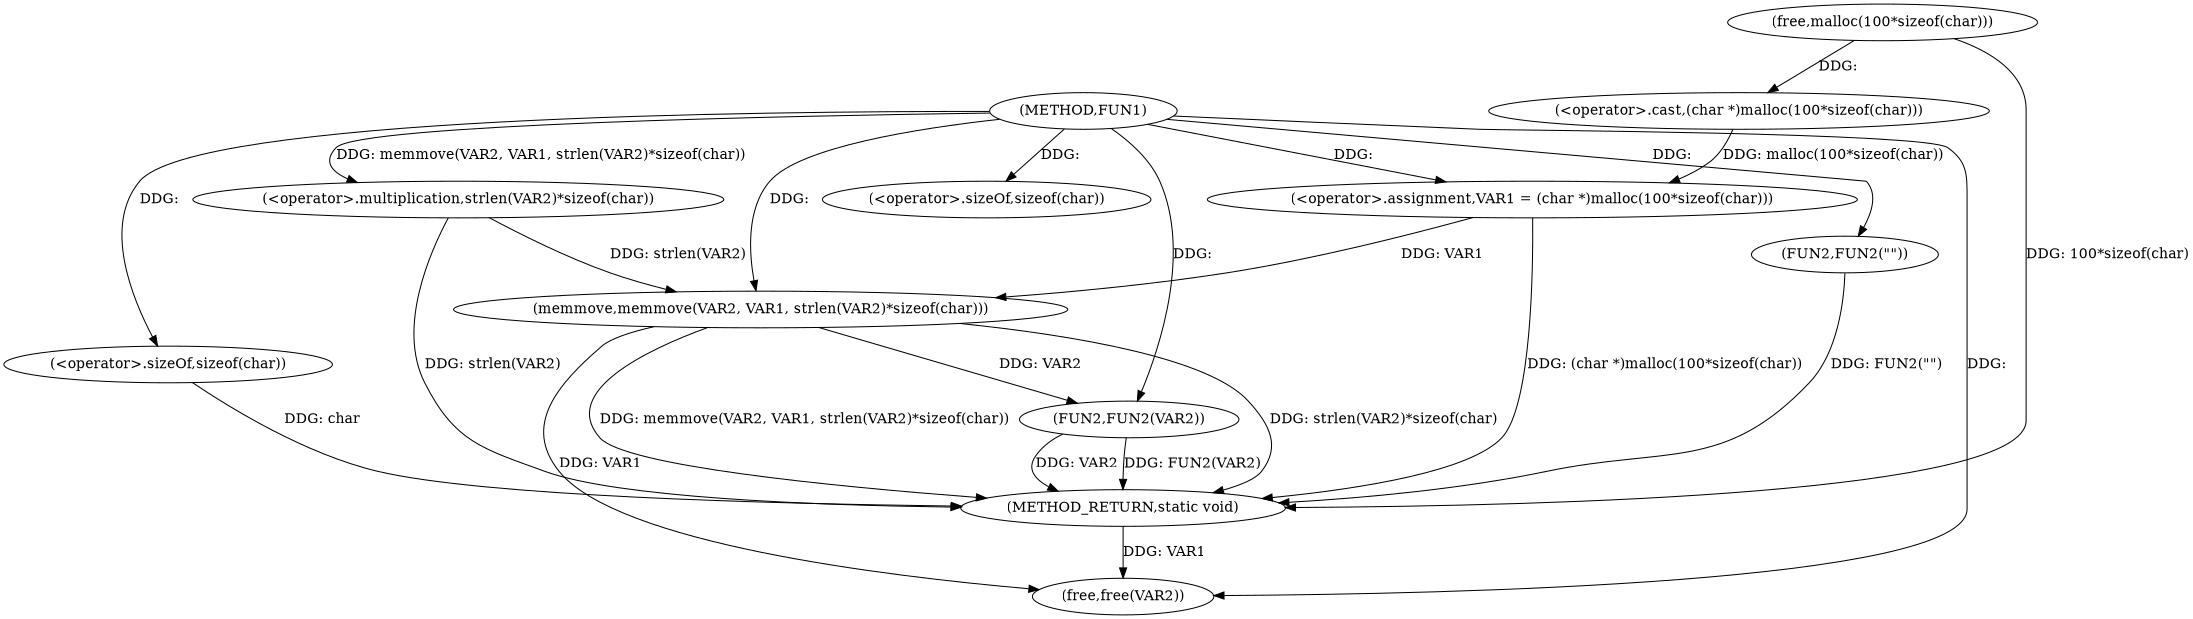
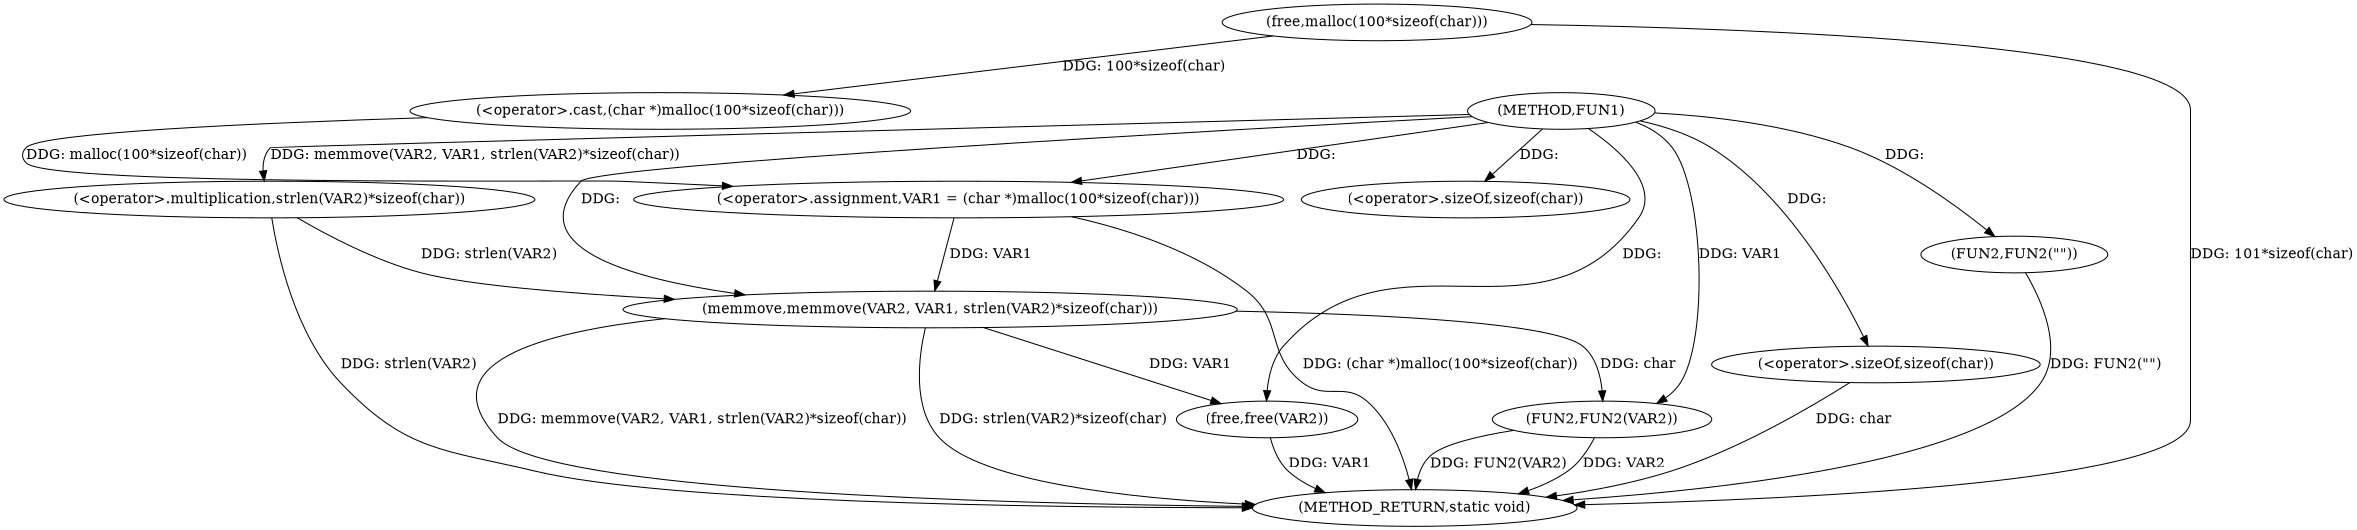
(1840, 67) -> (1144, 67)
(1195, 255) -> (1740, 255)
(2108, 255) -> (2272, 255)
(1041, 364) -> (1638, 364)
(1123, 547) -> (1286, 469)
